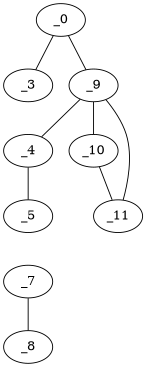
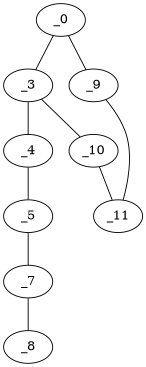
(61, 118) -> (28, 118)
(94, 118) -> (61, 118)
none -> (28, 249)
